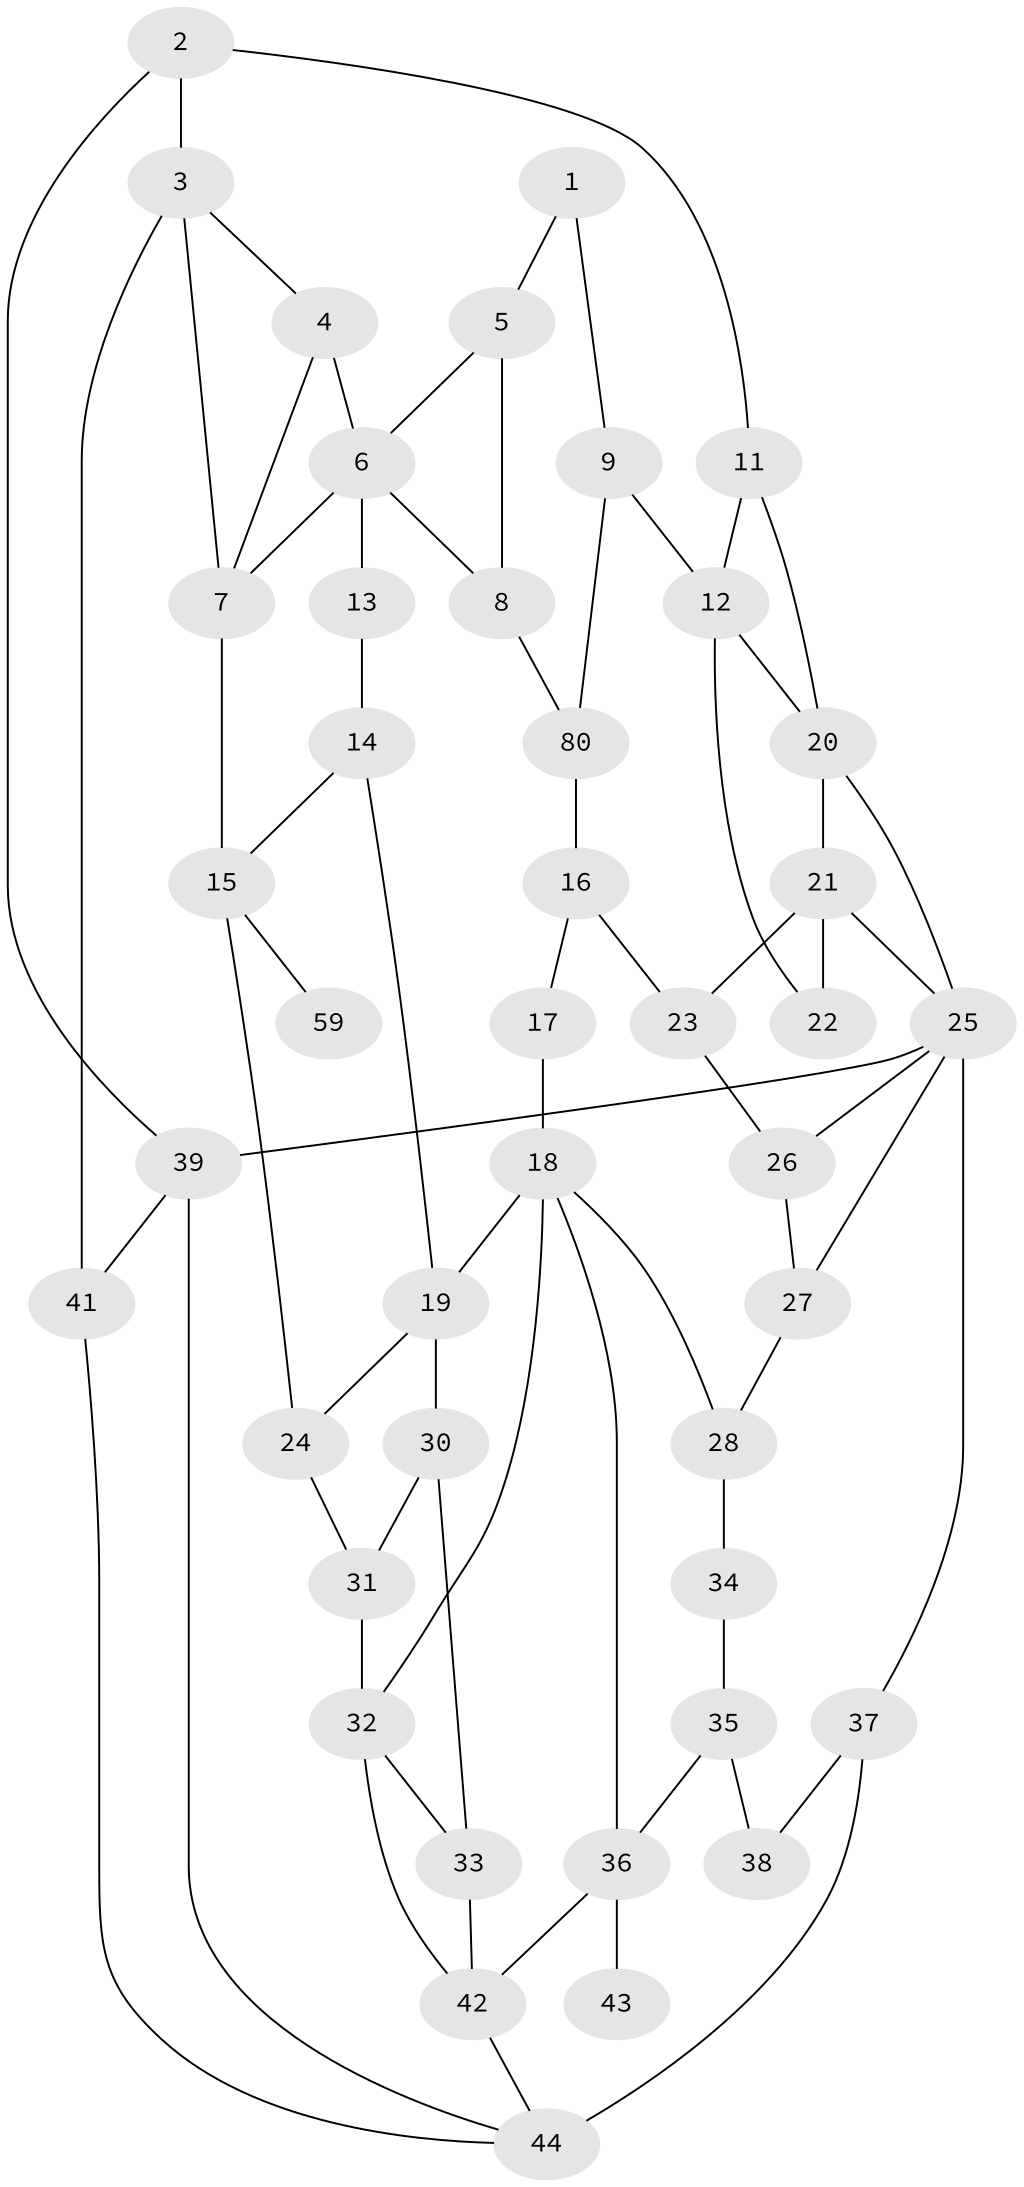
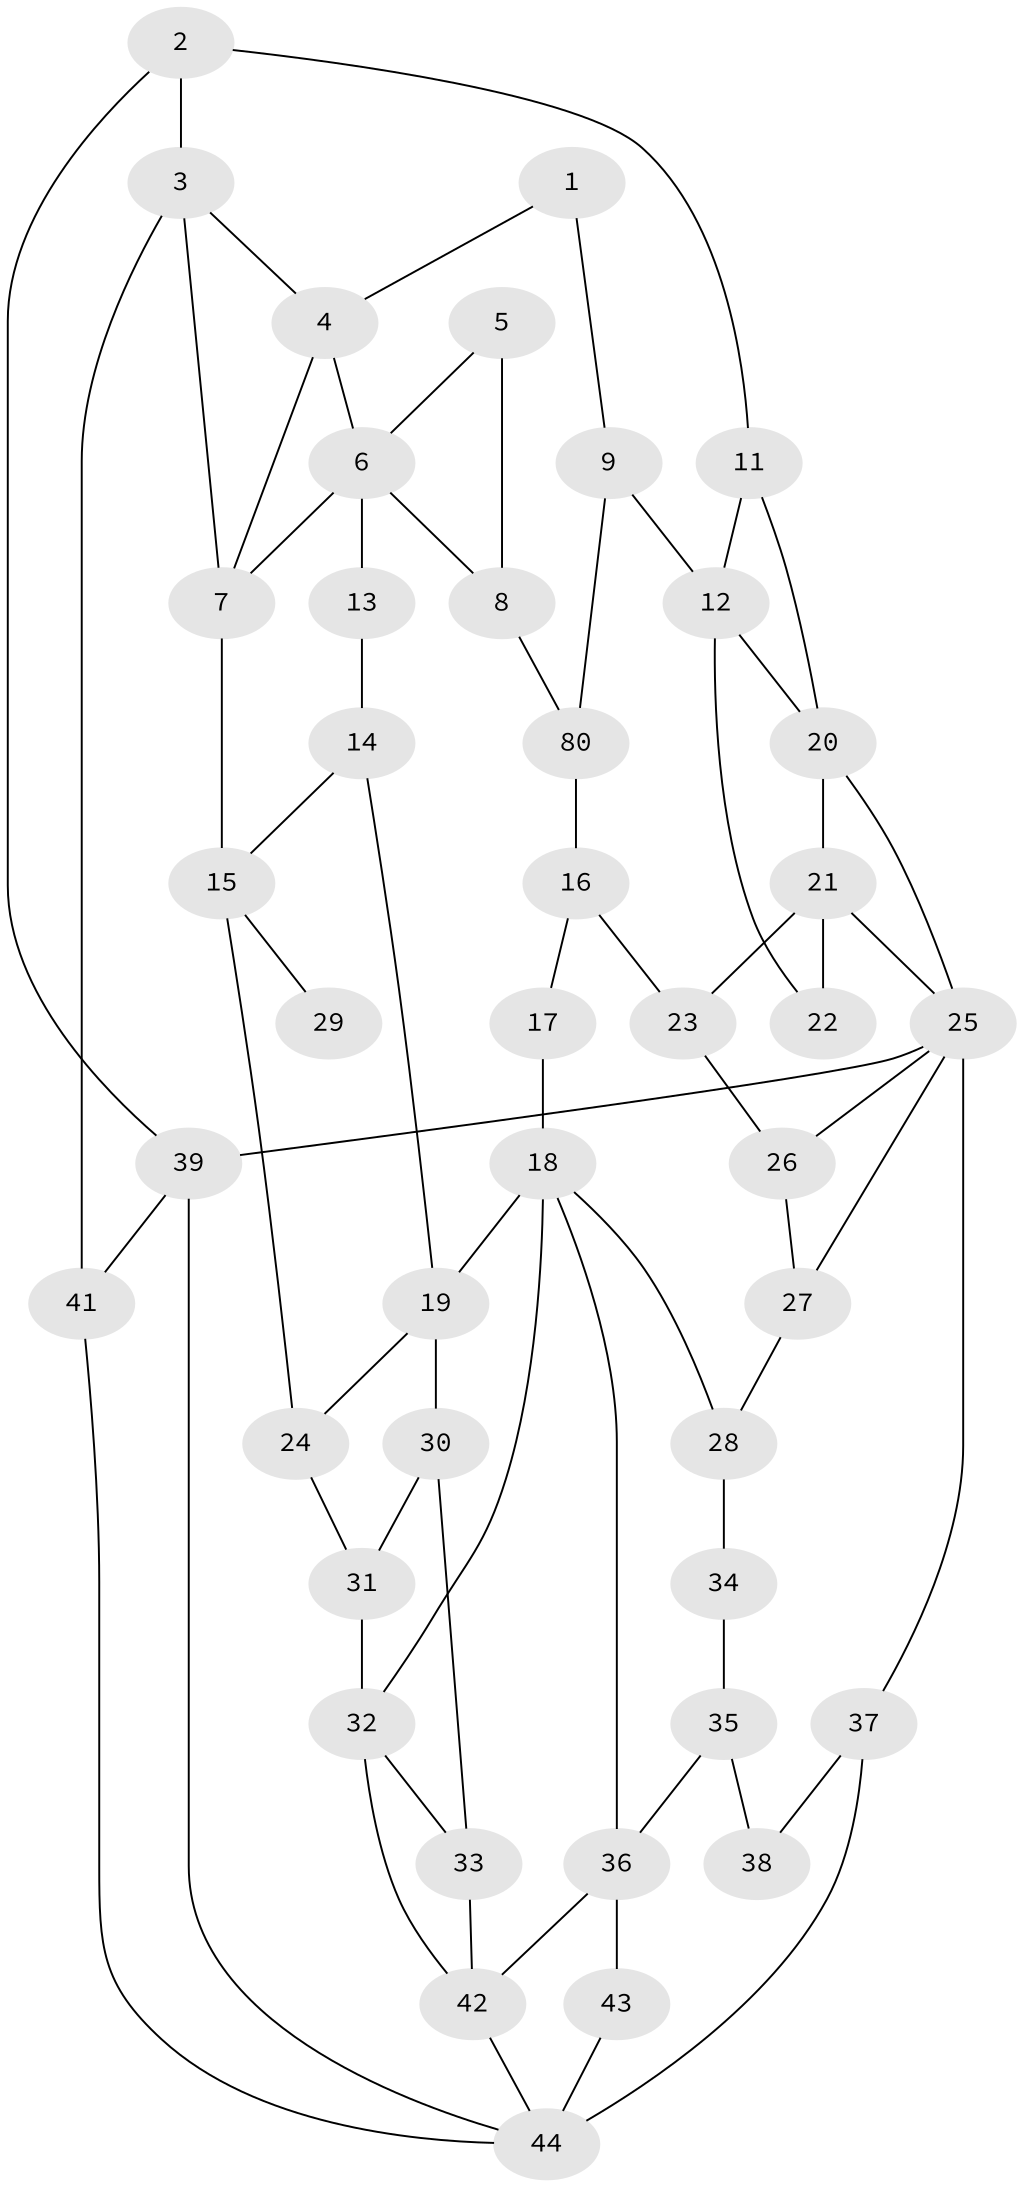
(537, 253) -> (449, 253)
(329, 1024) -> (329, 1024)
none -> (582, 2074)
